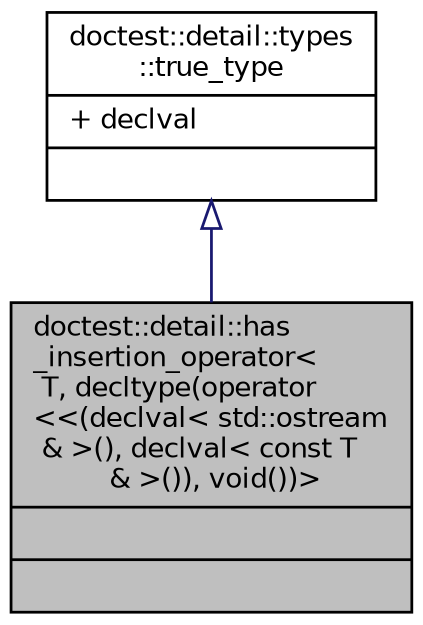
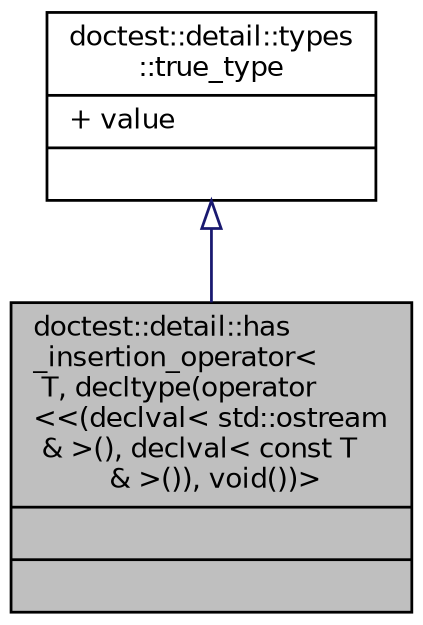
(134, 120) -> (123, 120)
